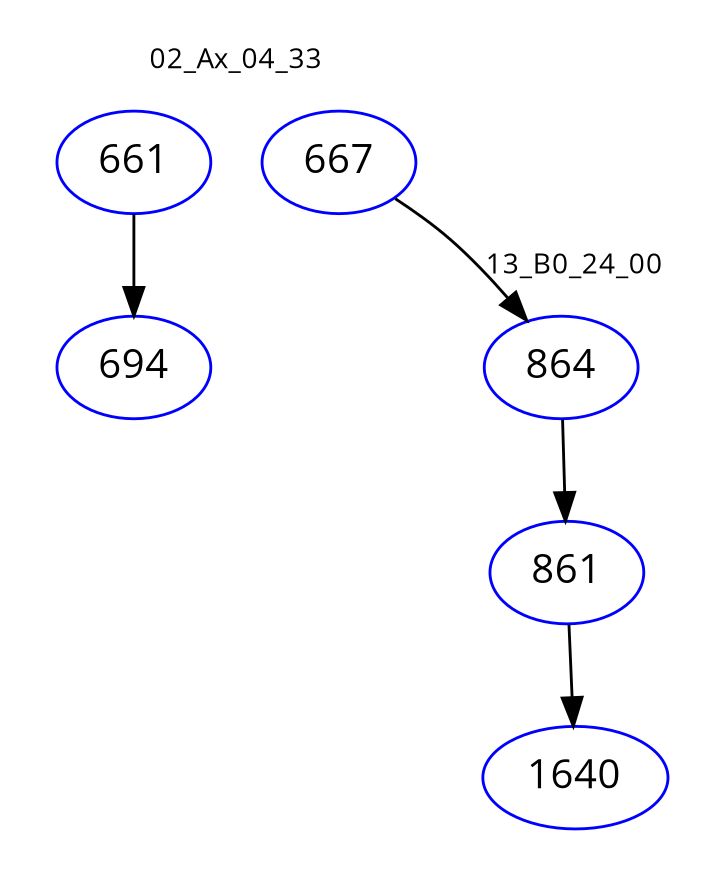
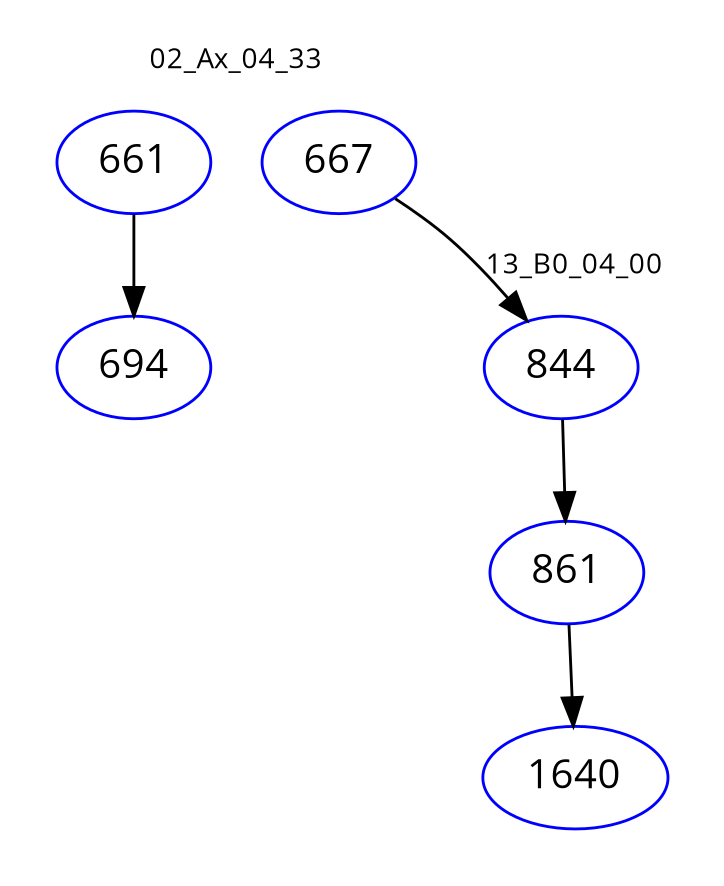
(575, 266) -> (575, 266)
(561, 367) -> (561, 367)
